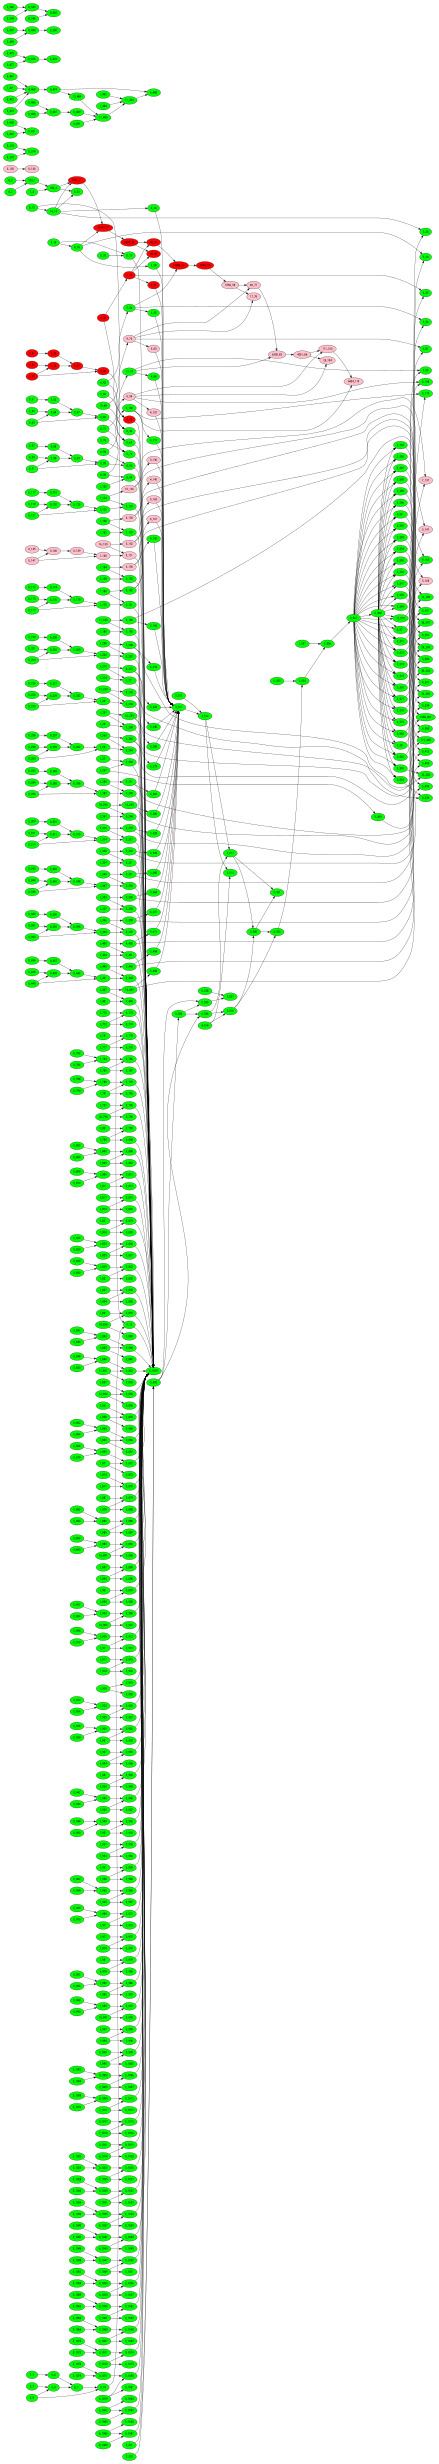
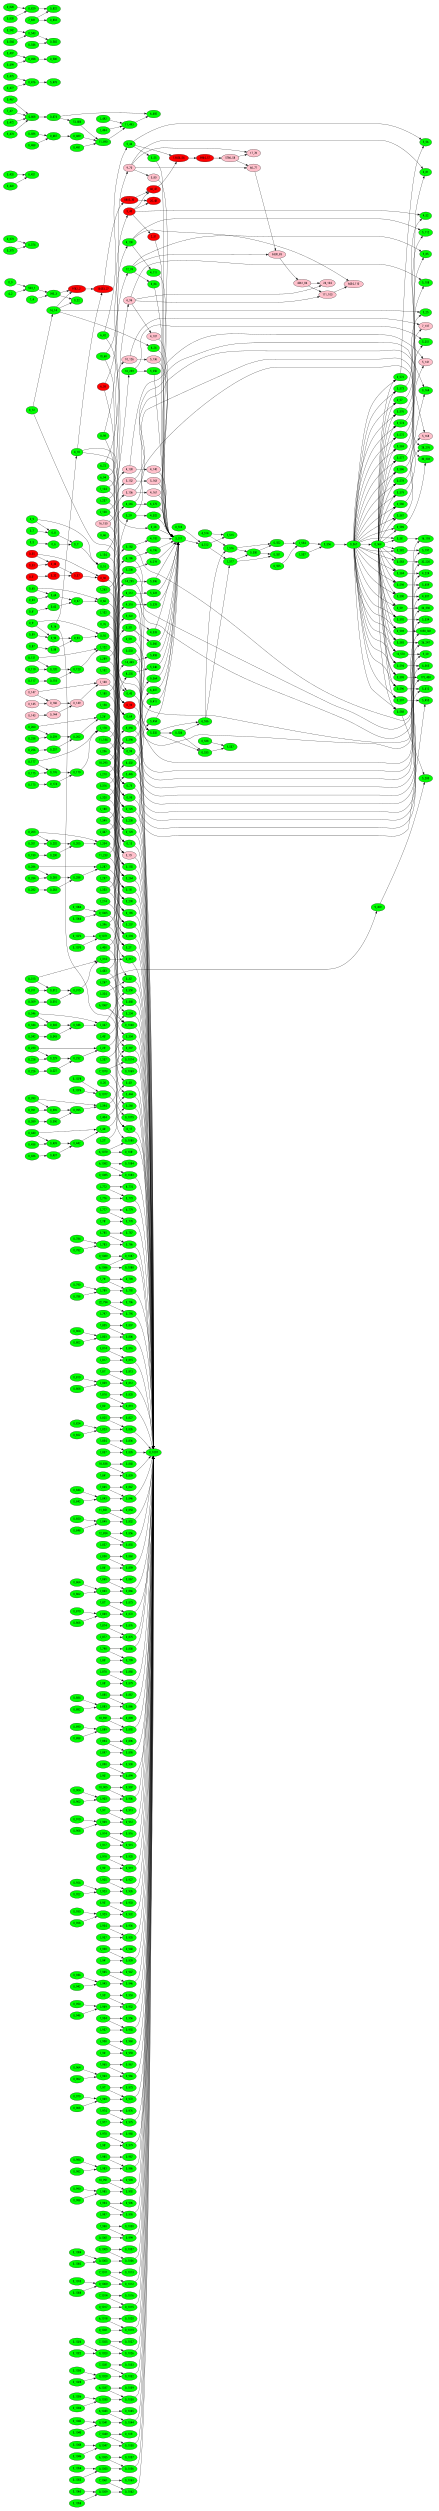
none -> (64, 710)
(103, 724) -> none
(149, 1316) -> none
none -> (129, 1626)
none -> (103, 1868)
